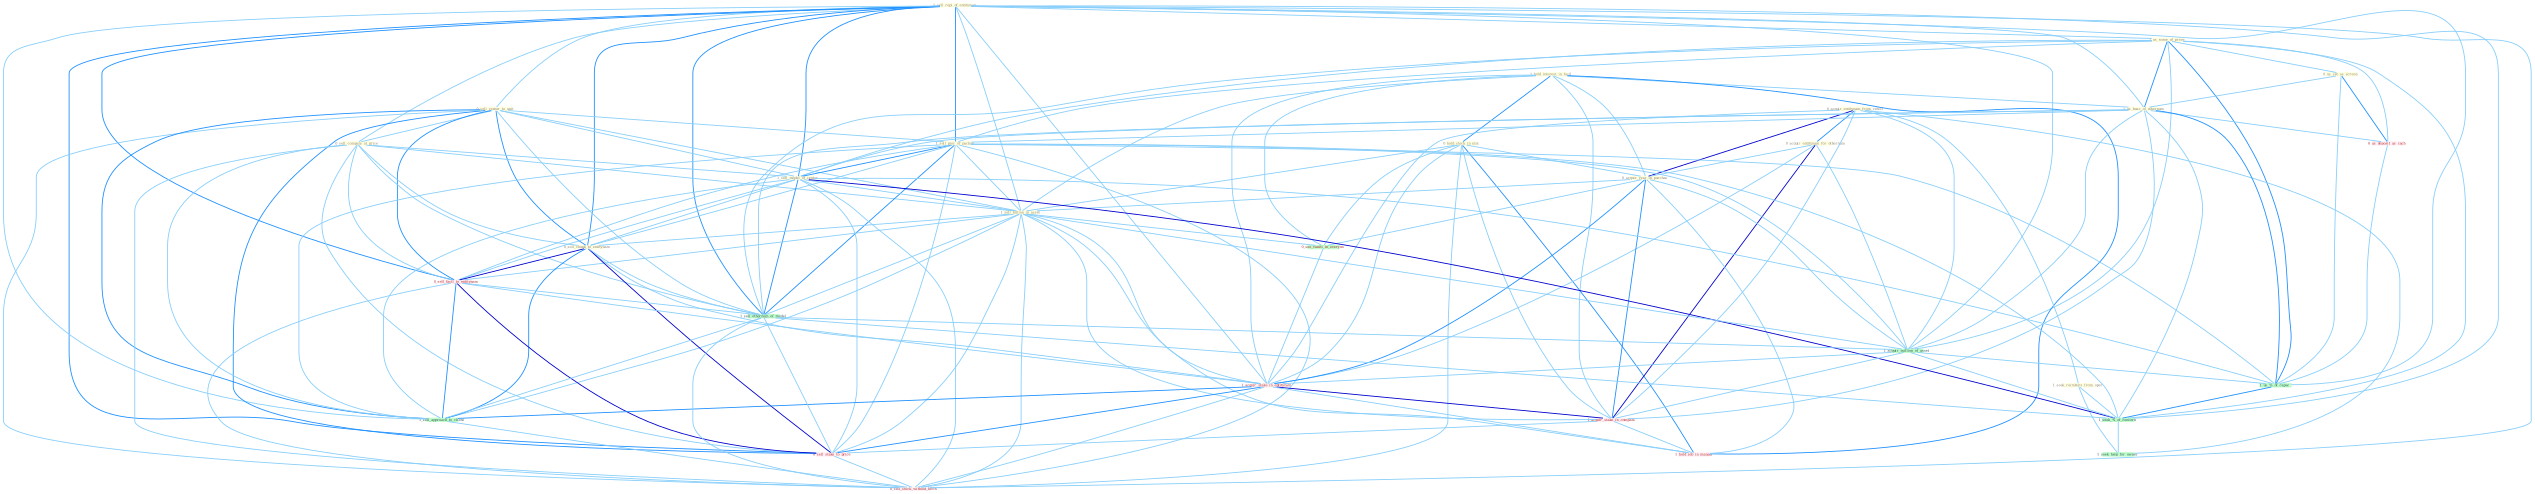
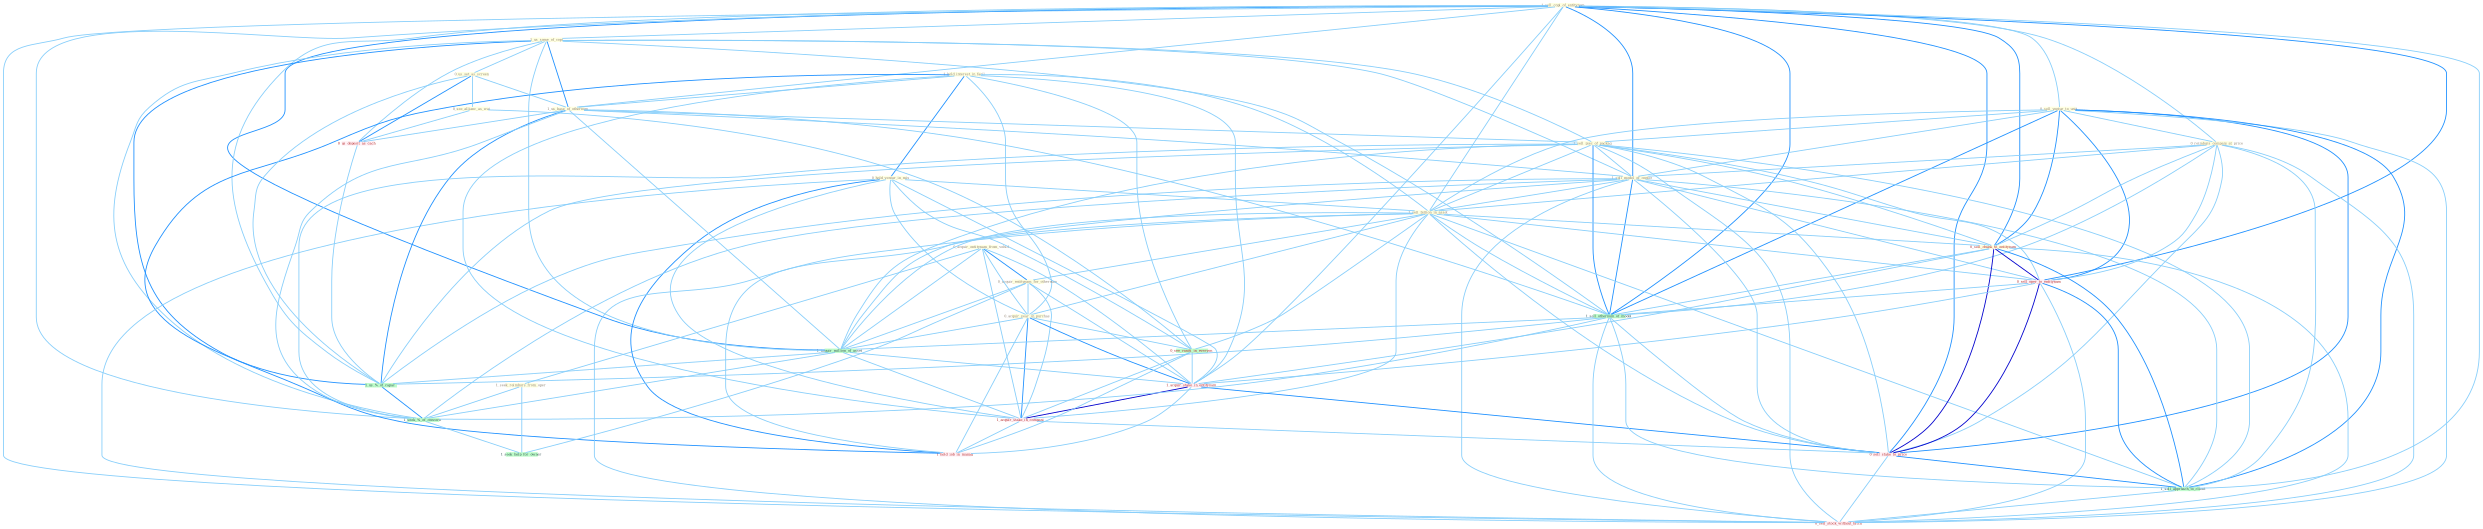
(1856, 36) -> (293, 70)
(2167, 40) -> (547, 40)
(955, 74) -> none
none -> (473, 109)
(358, 143) -> (2217, 143)
(1462, 143) -> (891, 178)
(1751, 143) -> (1004, 282)
(858, 165) -> (1613, 161)
(2326, 206) -> (780, 380)
none -> (1248, 208)
(601, 222) -> (1846, 207)
(587, 247) -> (1994, 247)
(1467, 268) -> (1090, 205)
(456, 282) -> (2040, 282)
(1714, 282) -> (1046, 349)
(1135, 298) -> (1228, 247)
(1985, 350) -> (1107, 385)
none -> (1060, 361)
none -> (1111, 391)
(835, 403) -> (2036, 472)
(1100, 437) -> (2346, 457)
